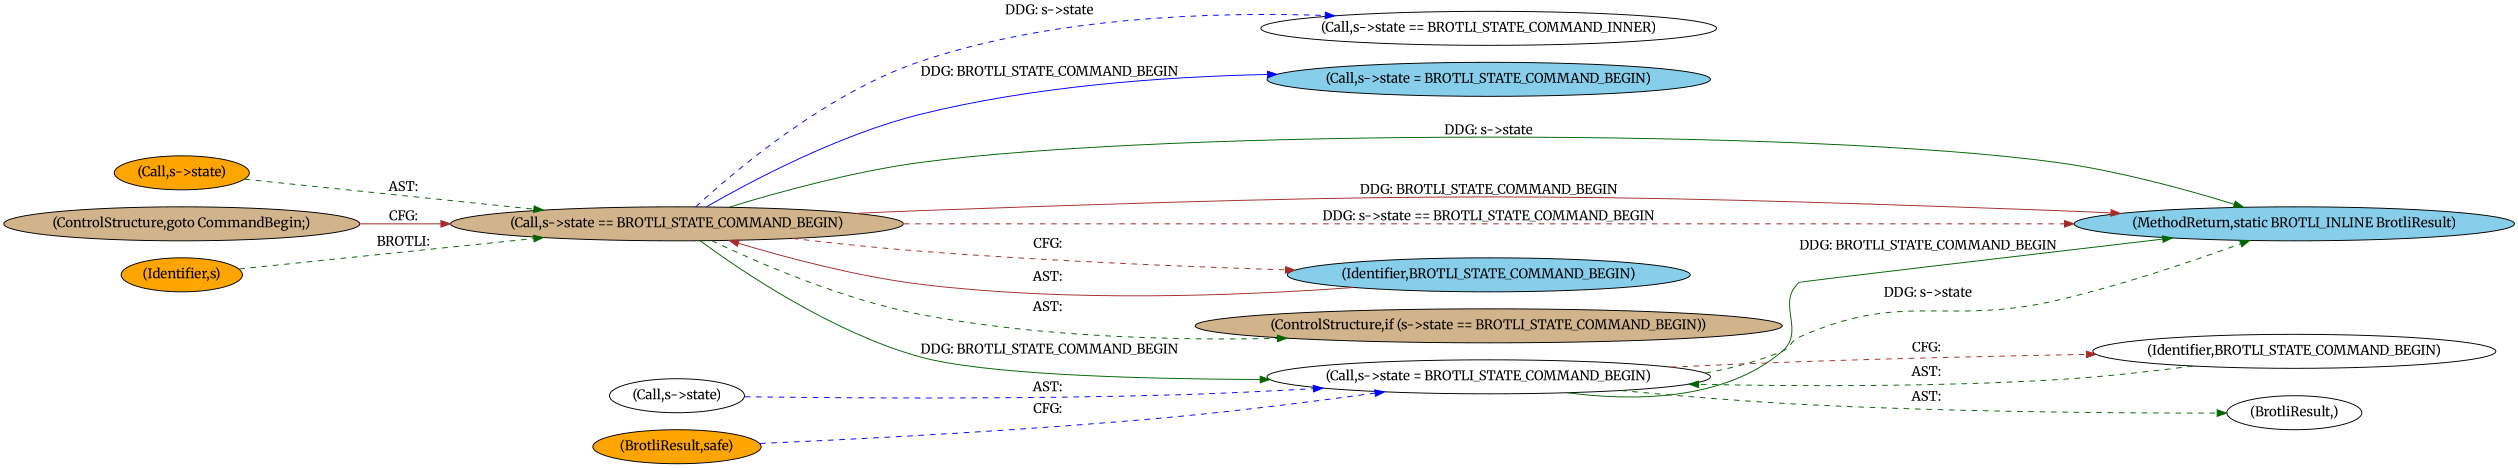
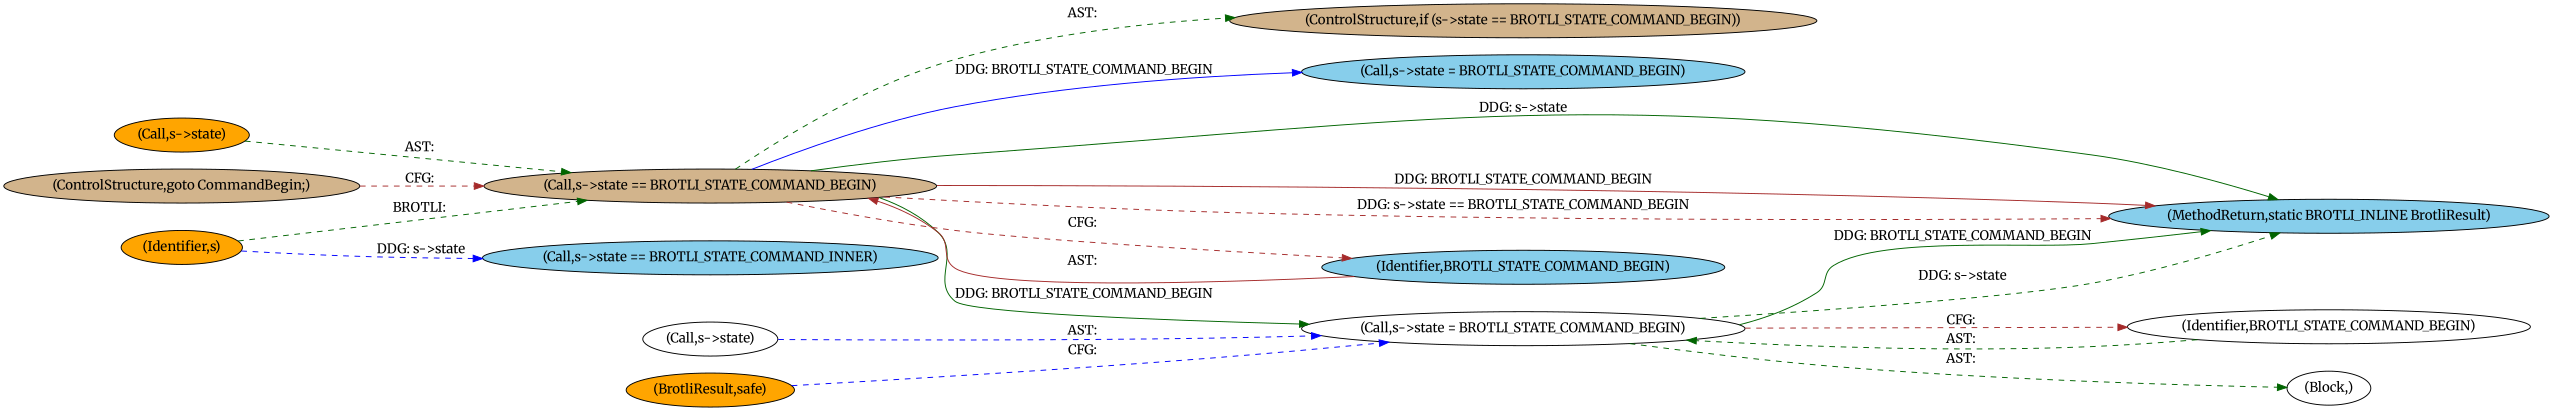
(1489, 28) -> (710, 258)
(988, 43) -> (357, 256)
(400, 224) -> (417, 186)
(2294, 413) -> (2329, 388)
